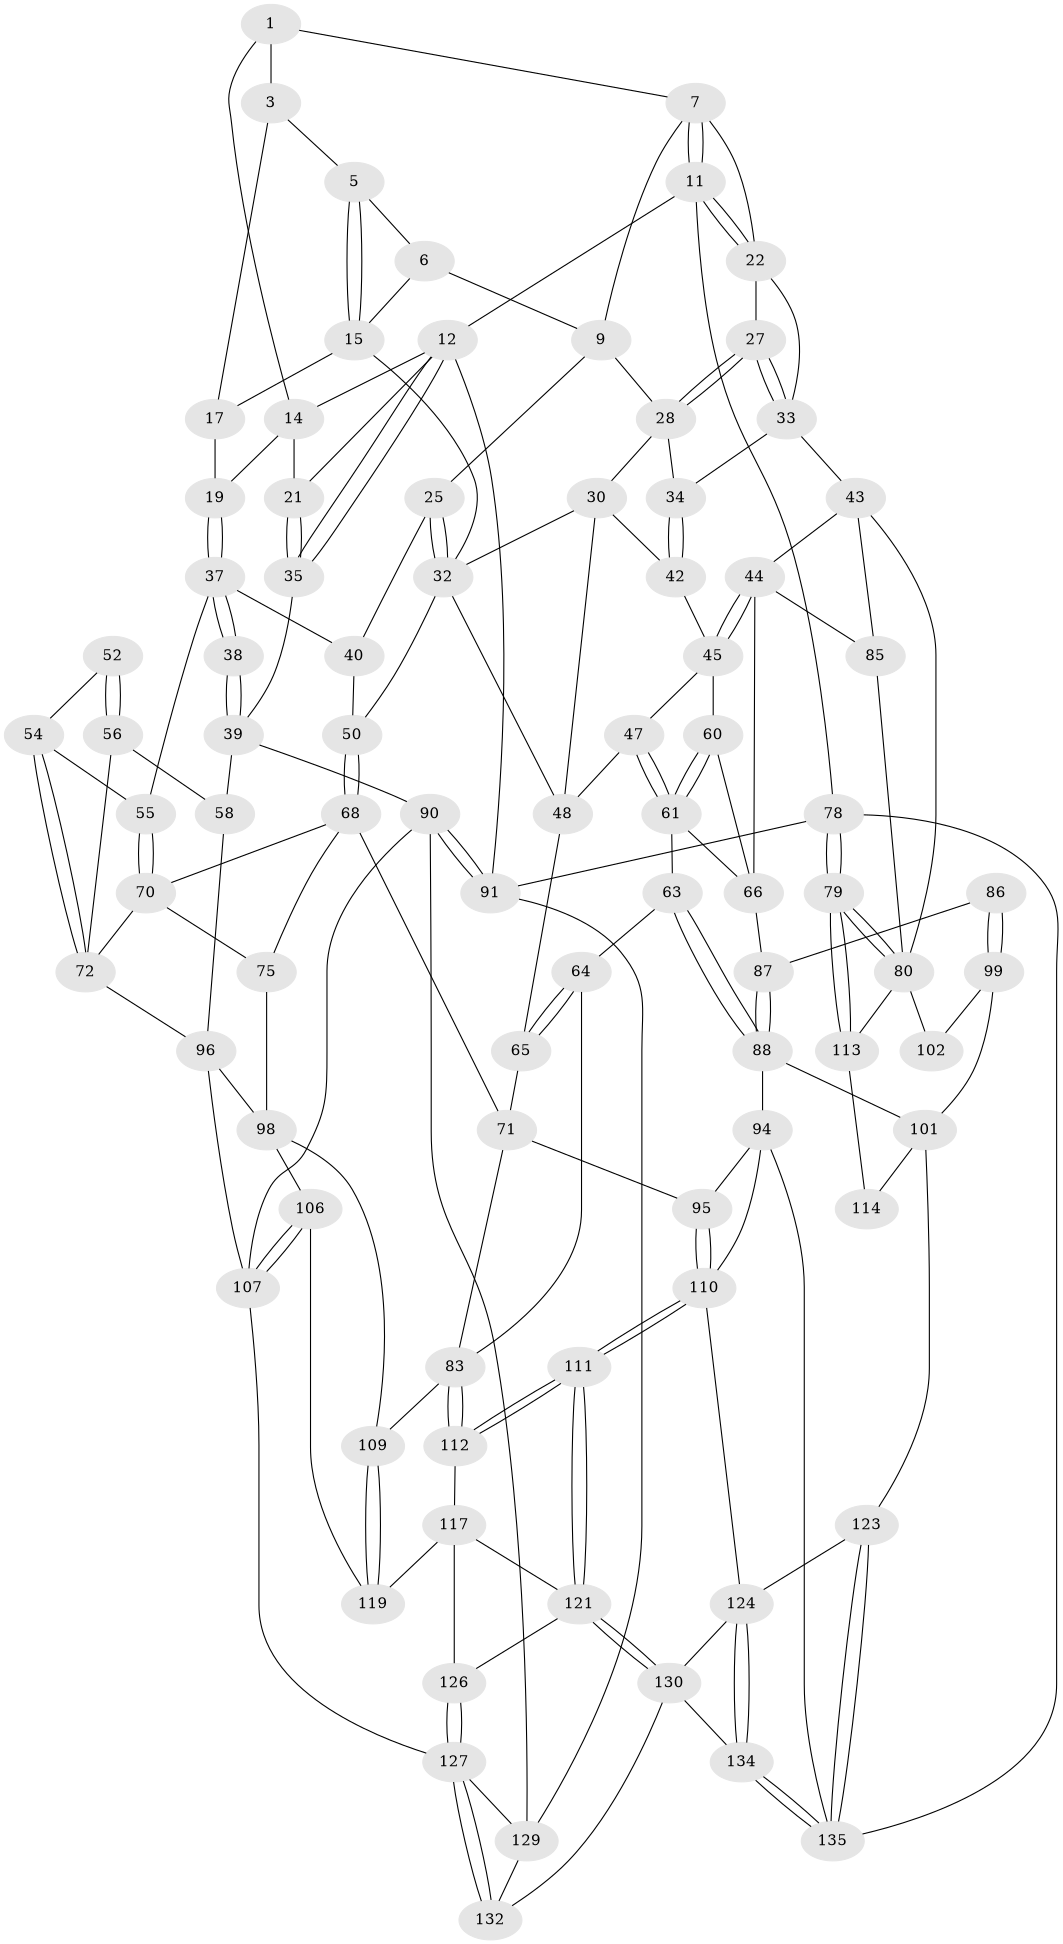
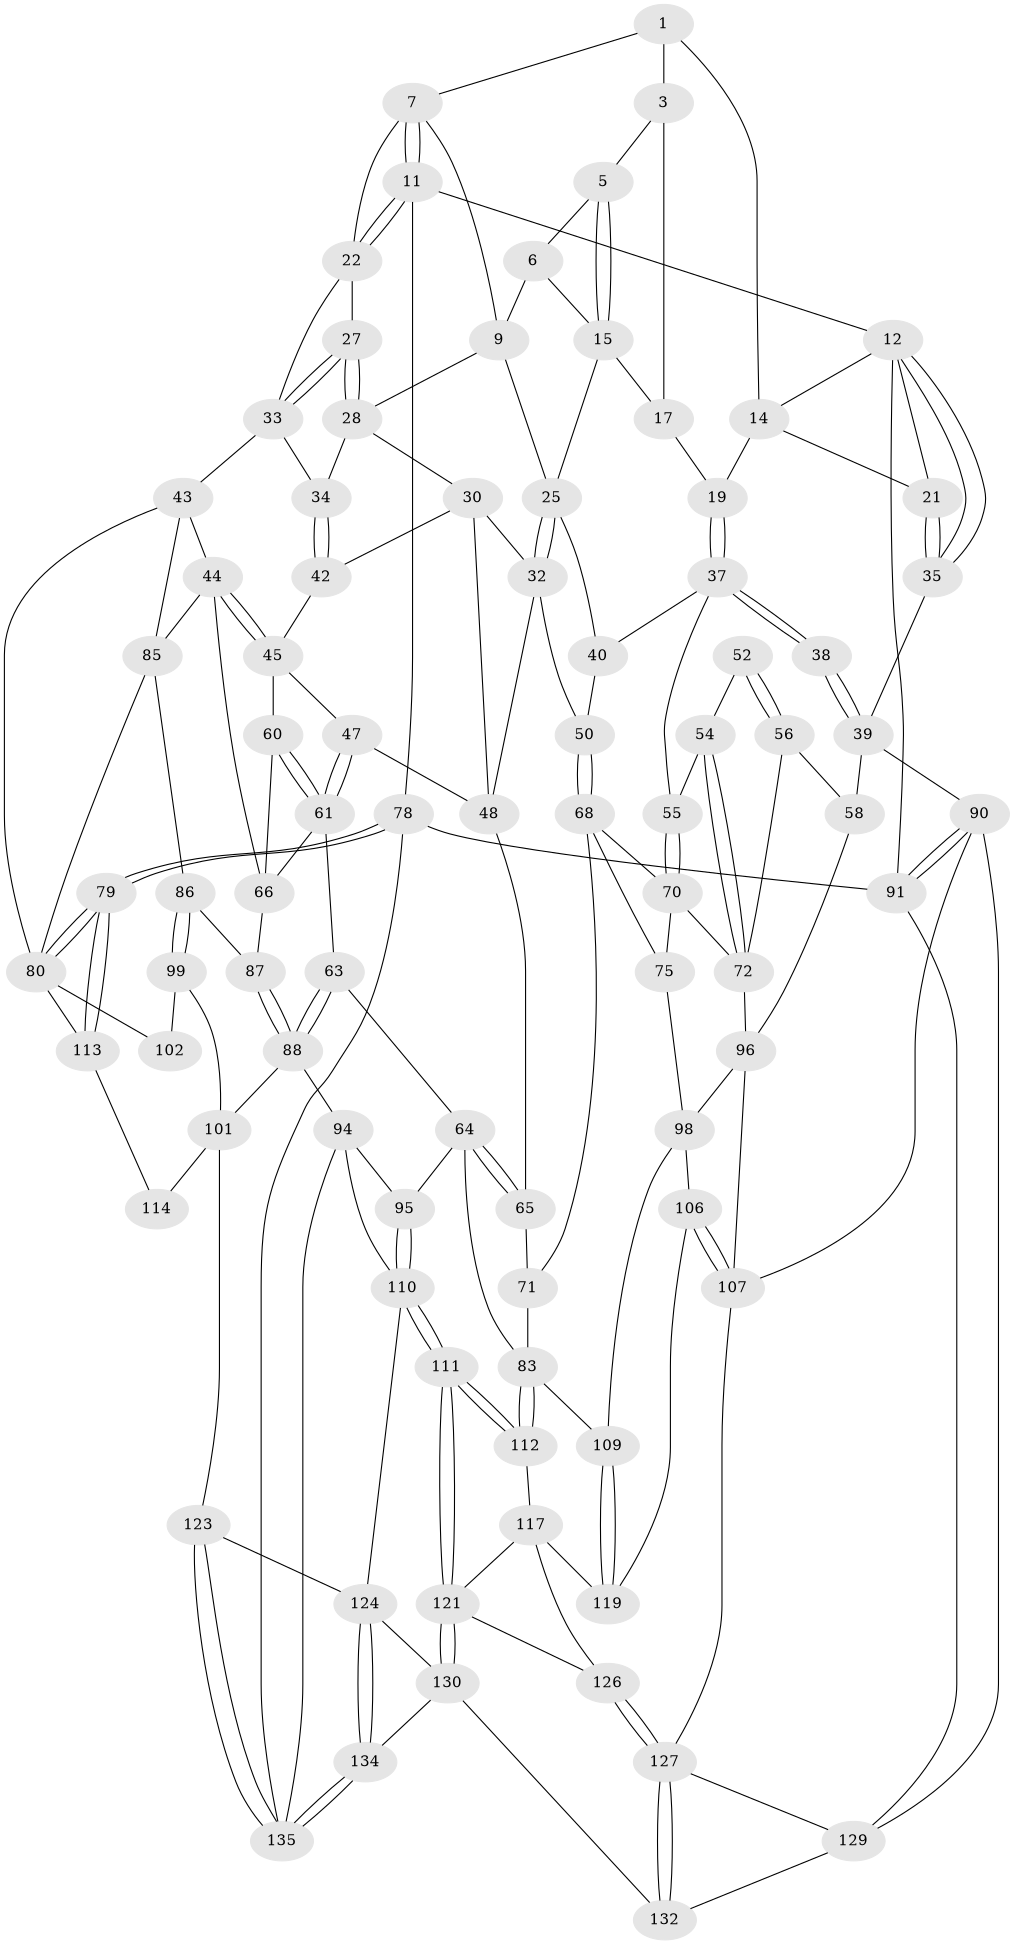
(457, 445) -> (578, 419)
none -> (169, 775)
(605, 1170) -> (435, 1170)
